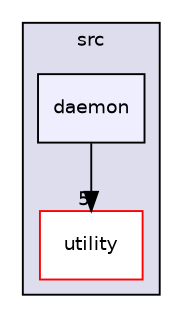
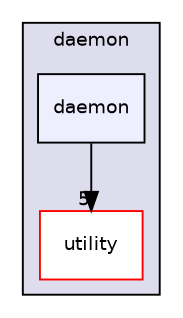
(91, 41) -> (91, 41)
